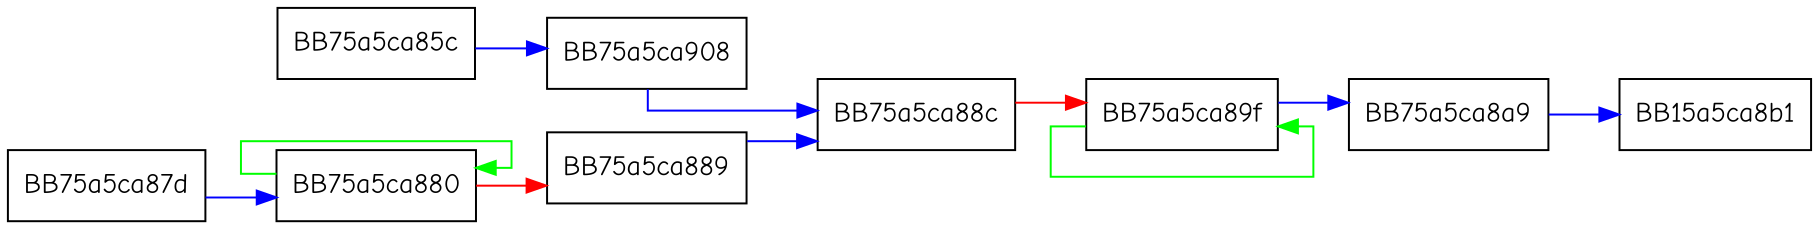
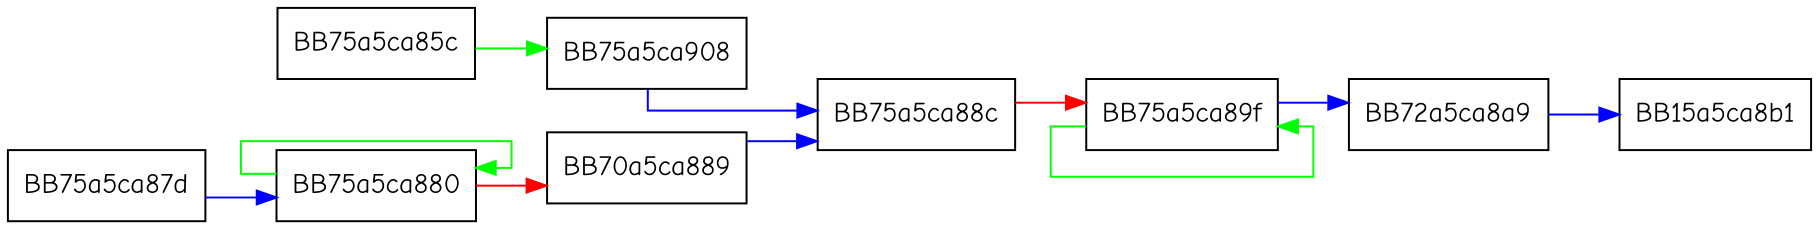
(501, 48) -> (501, 48)
(1449, 115) -> (1449, 115)
(647, 168) -> (647, 168)
